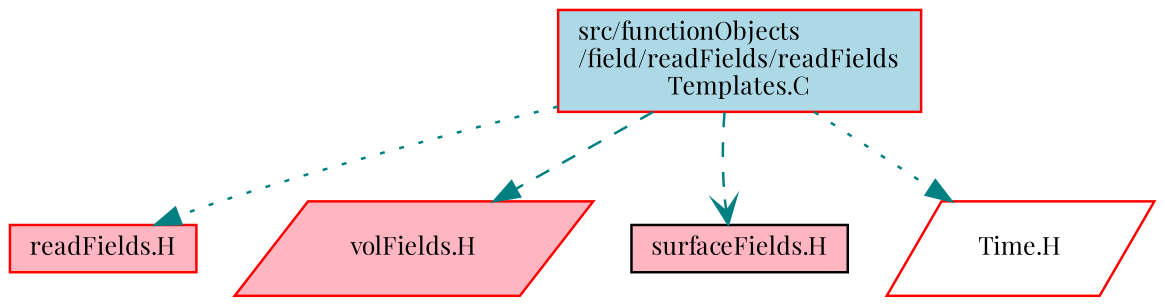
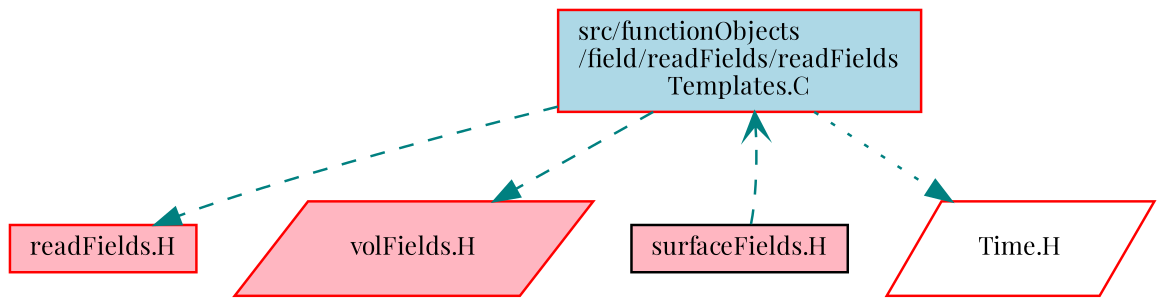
(723, 156) -> (756, 181)
(367, 157) -> (367, 157)
